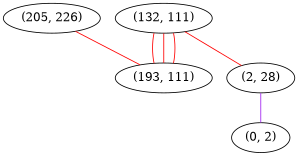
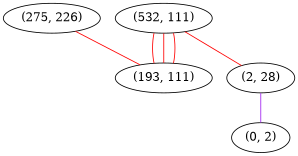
(52, 18) -> (52, 18)
(164, 18) -> (164, 18)
